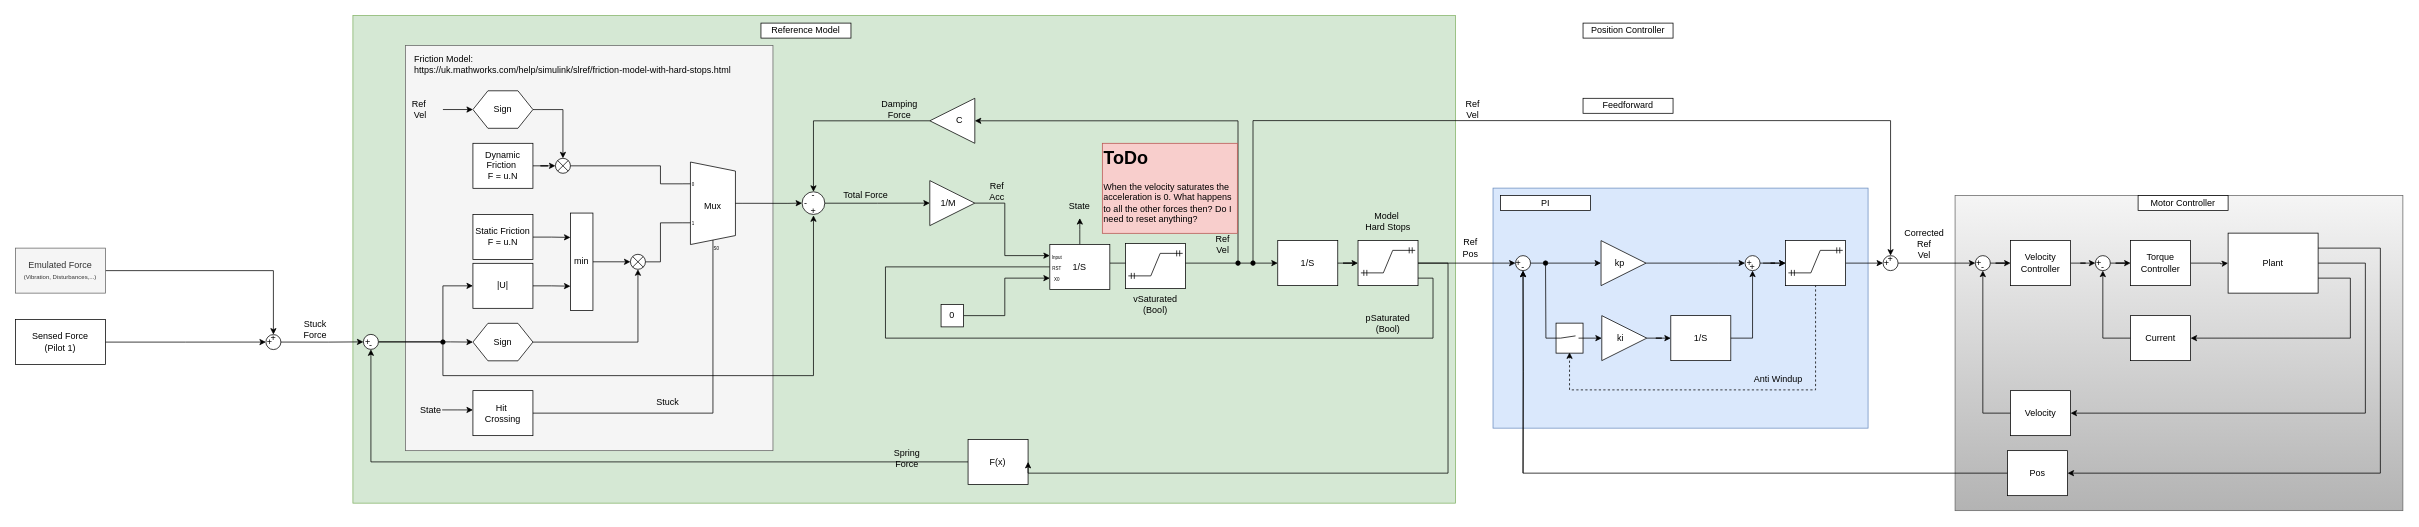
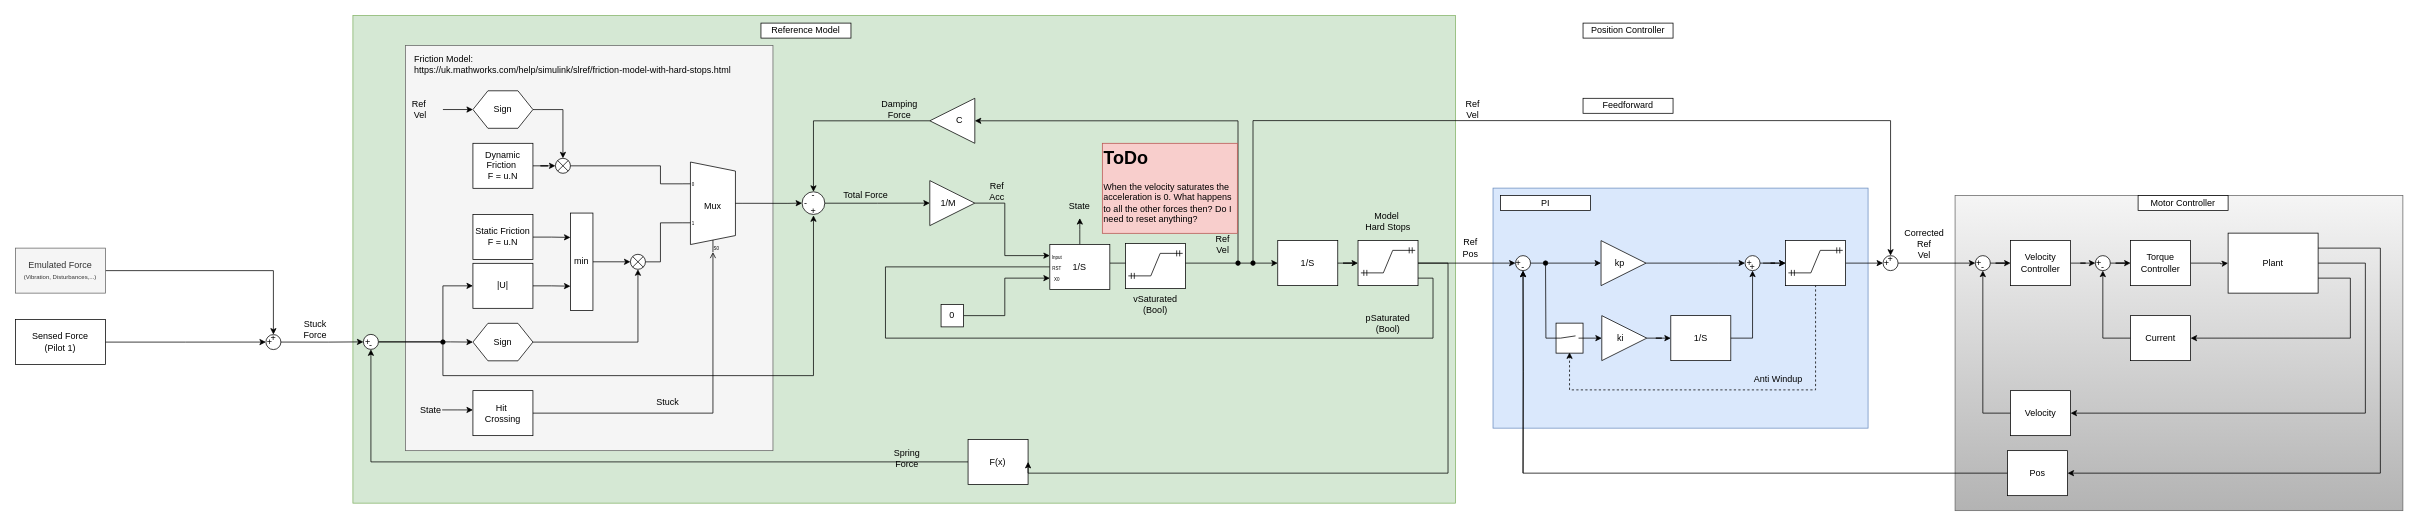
(713, 256) -> (713, 256)
